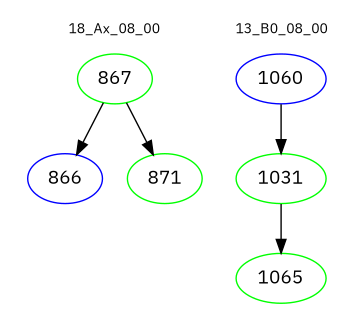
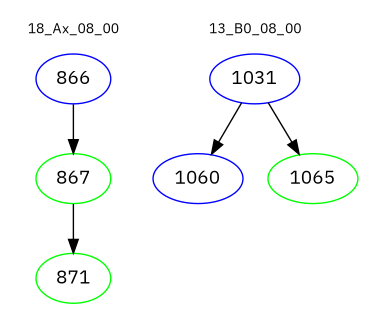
(281, 122) -> (230, 122)
(93, 123) -> (73, 122)
(281, 179) -> (255, 79)
